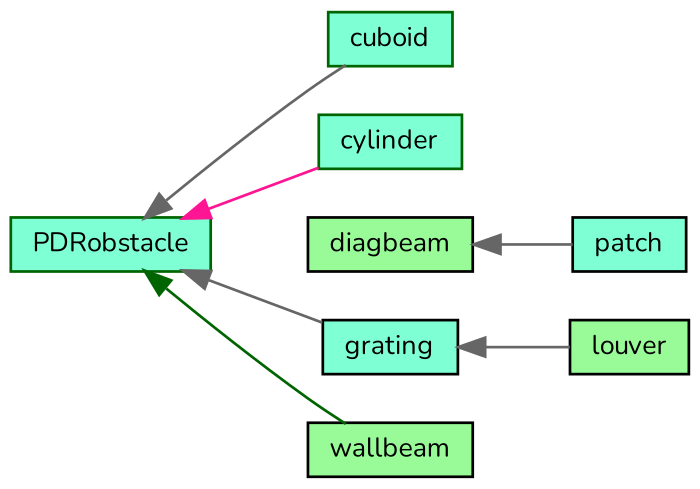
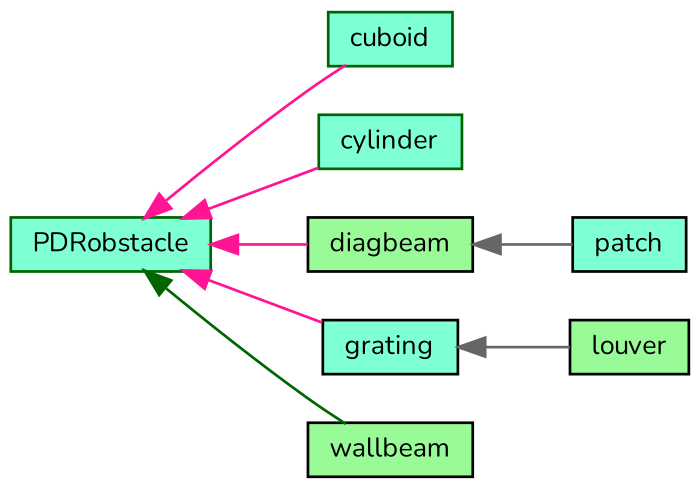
(254, 130) -> (254, 130)
none -> (273, 244)
(266, 301) -> (266, 301)
